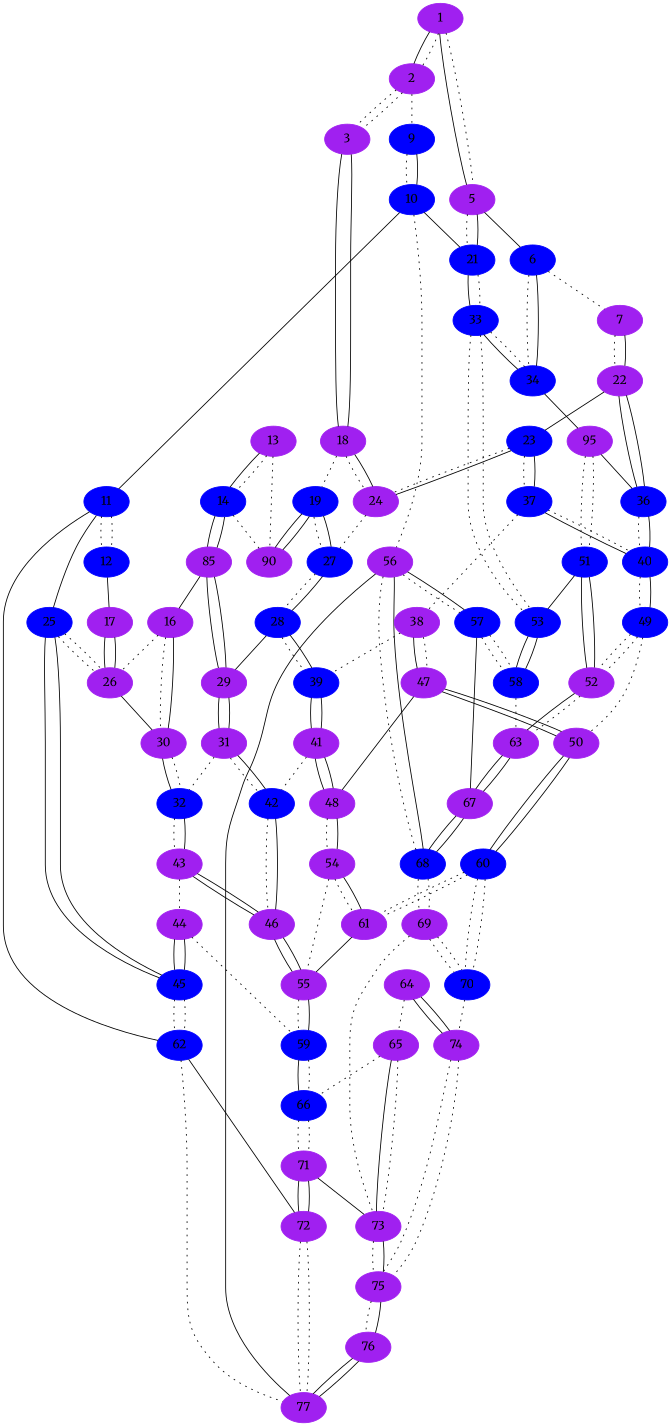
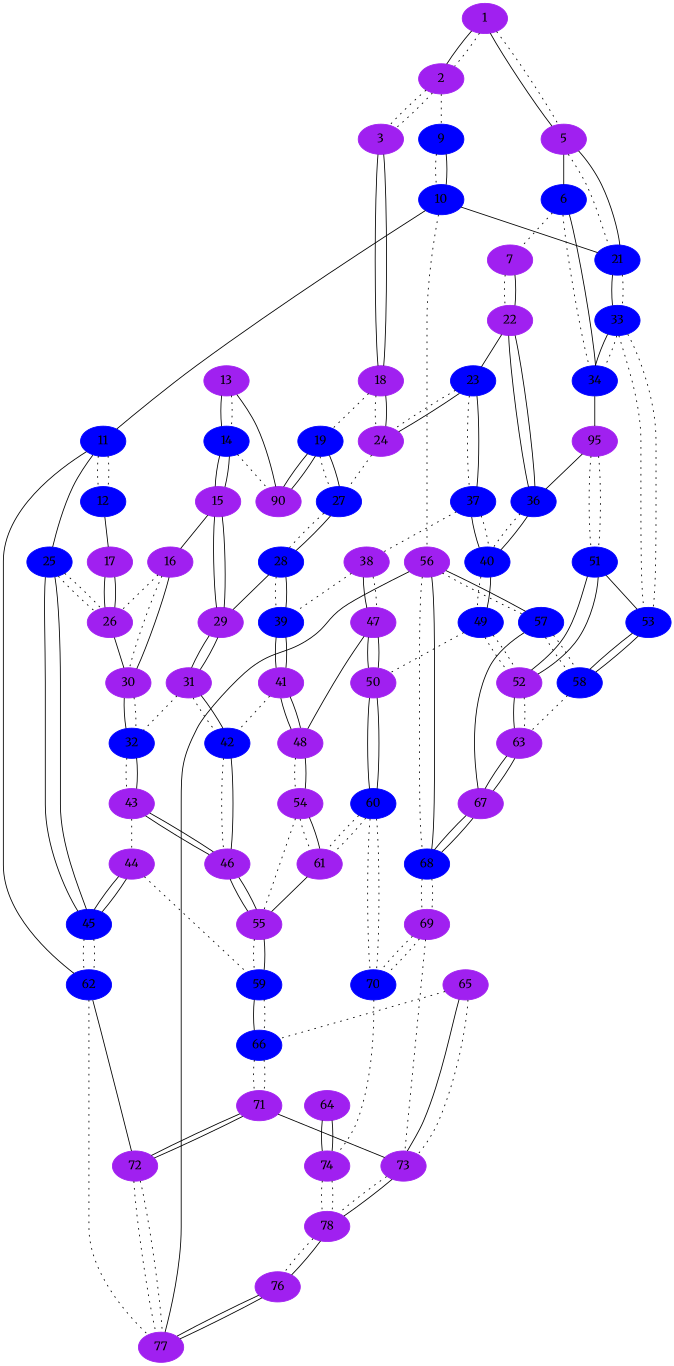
(271, 502) -> (262, 438)
(209, 562) -> (218, 502)
(401, 1015) -> none
(378, 1287) -> (327, 1226)
